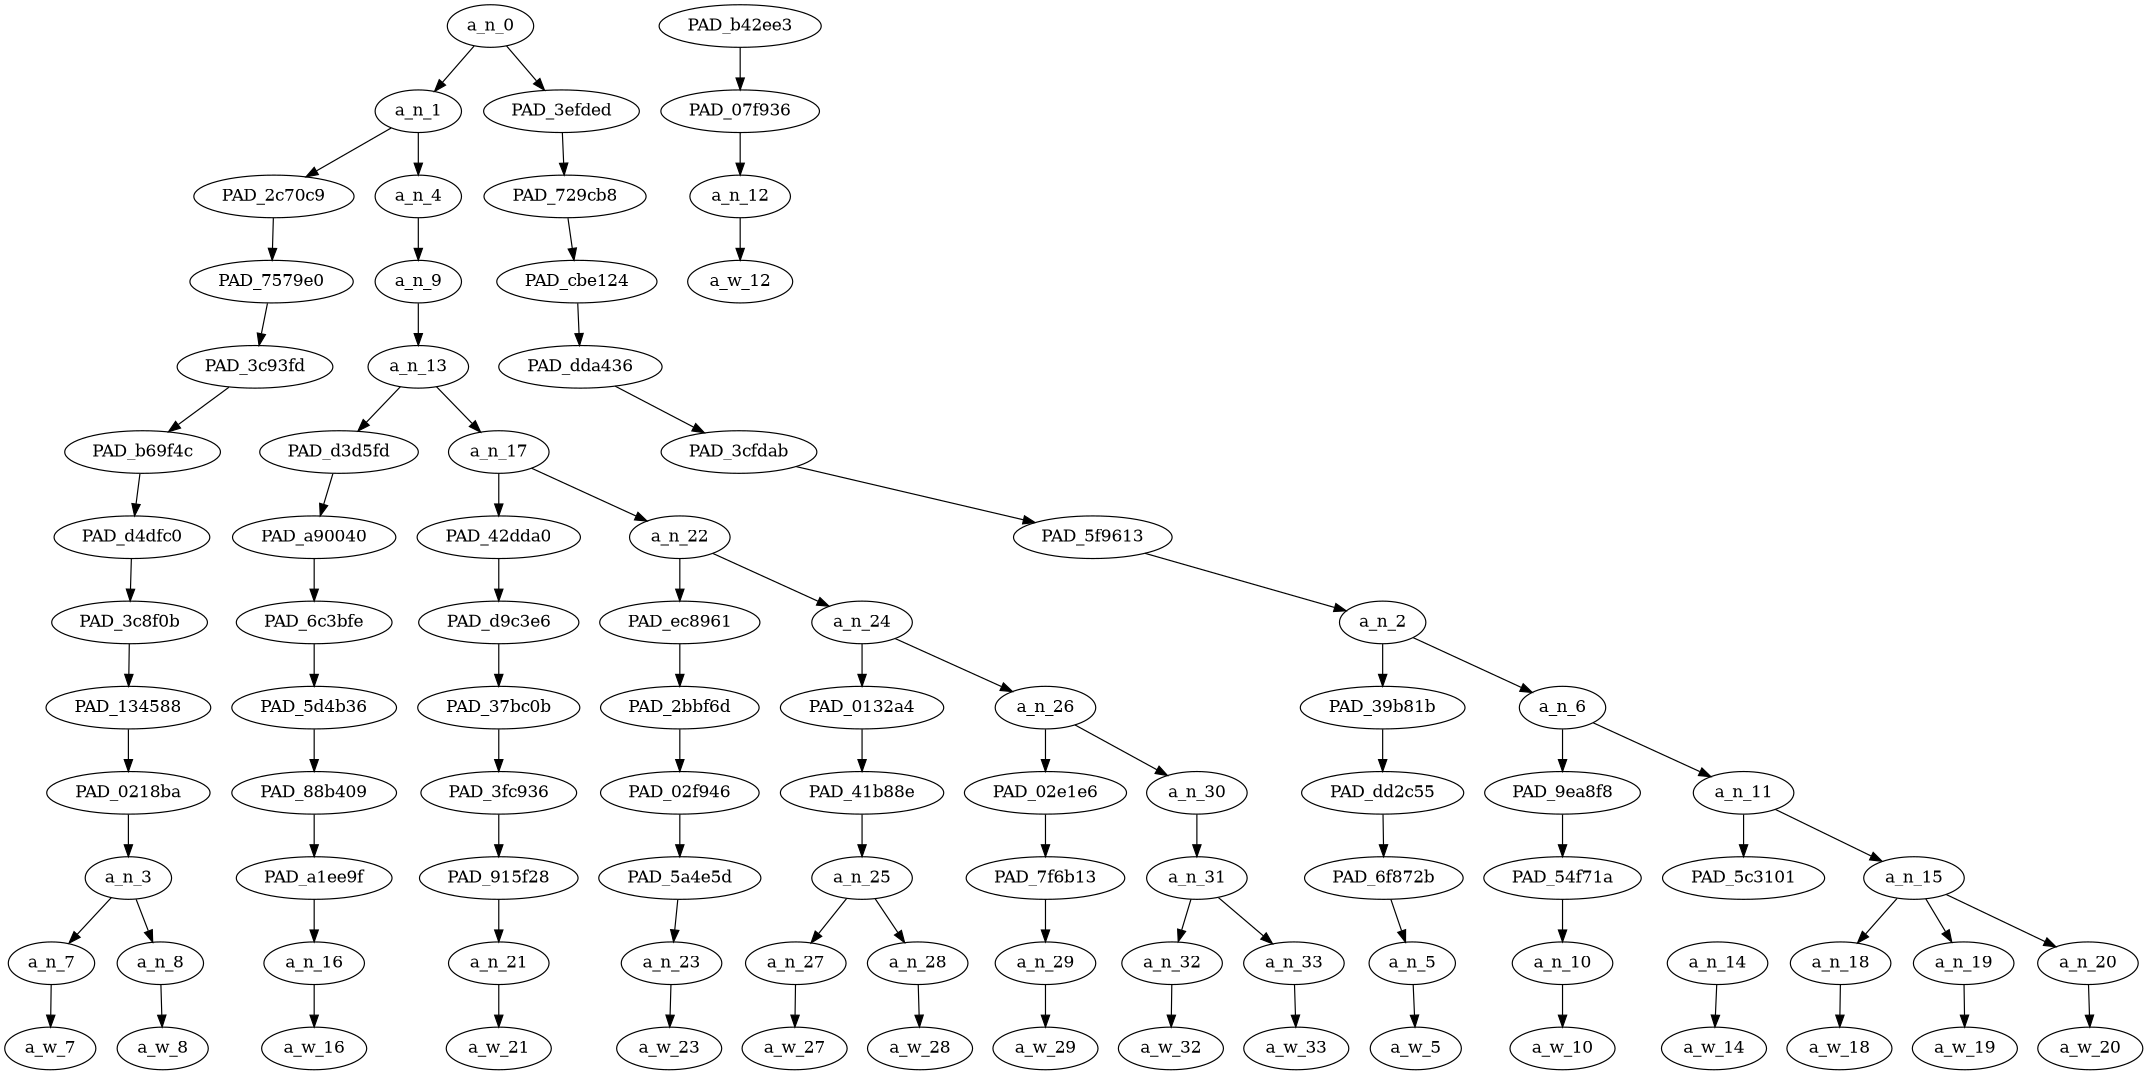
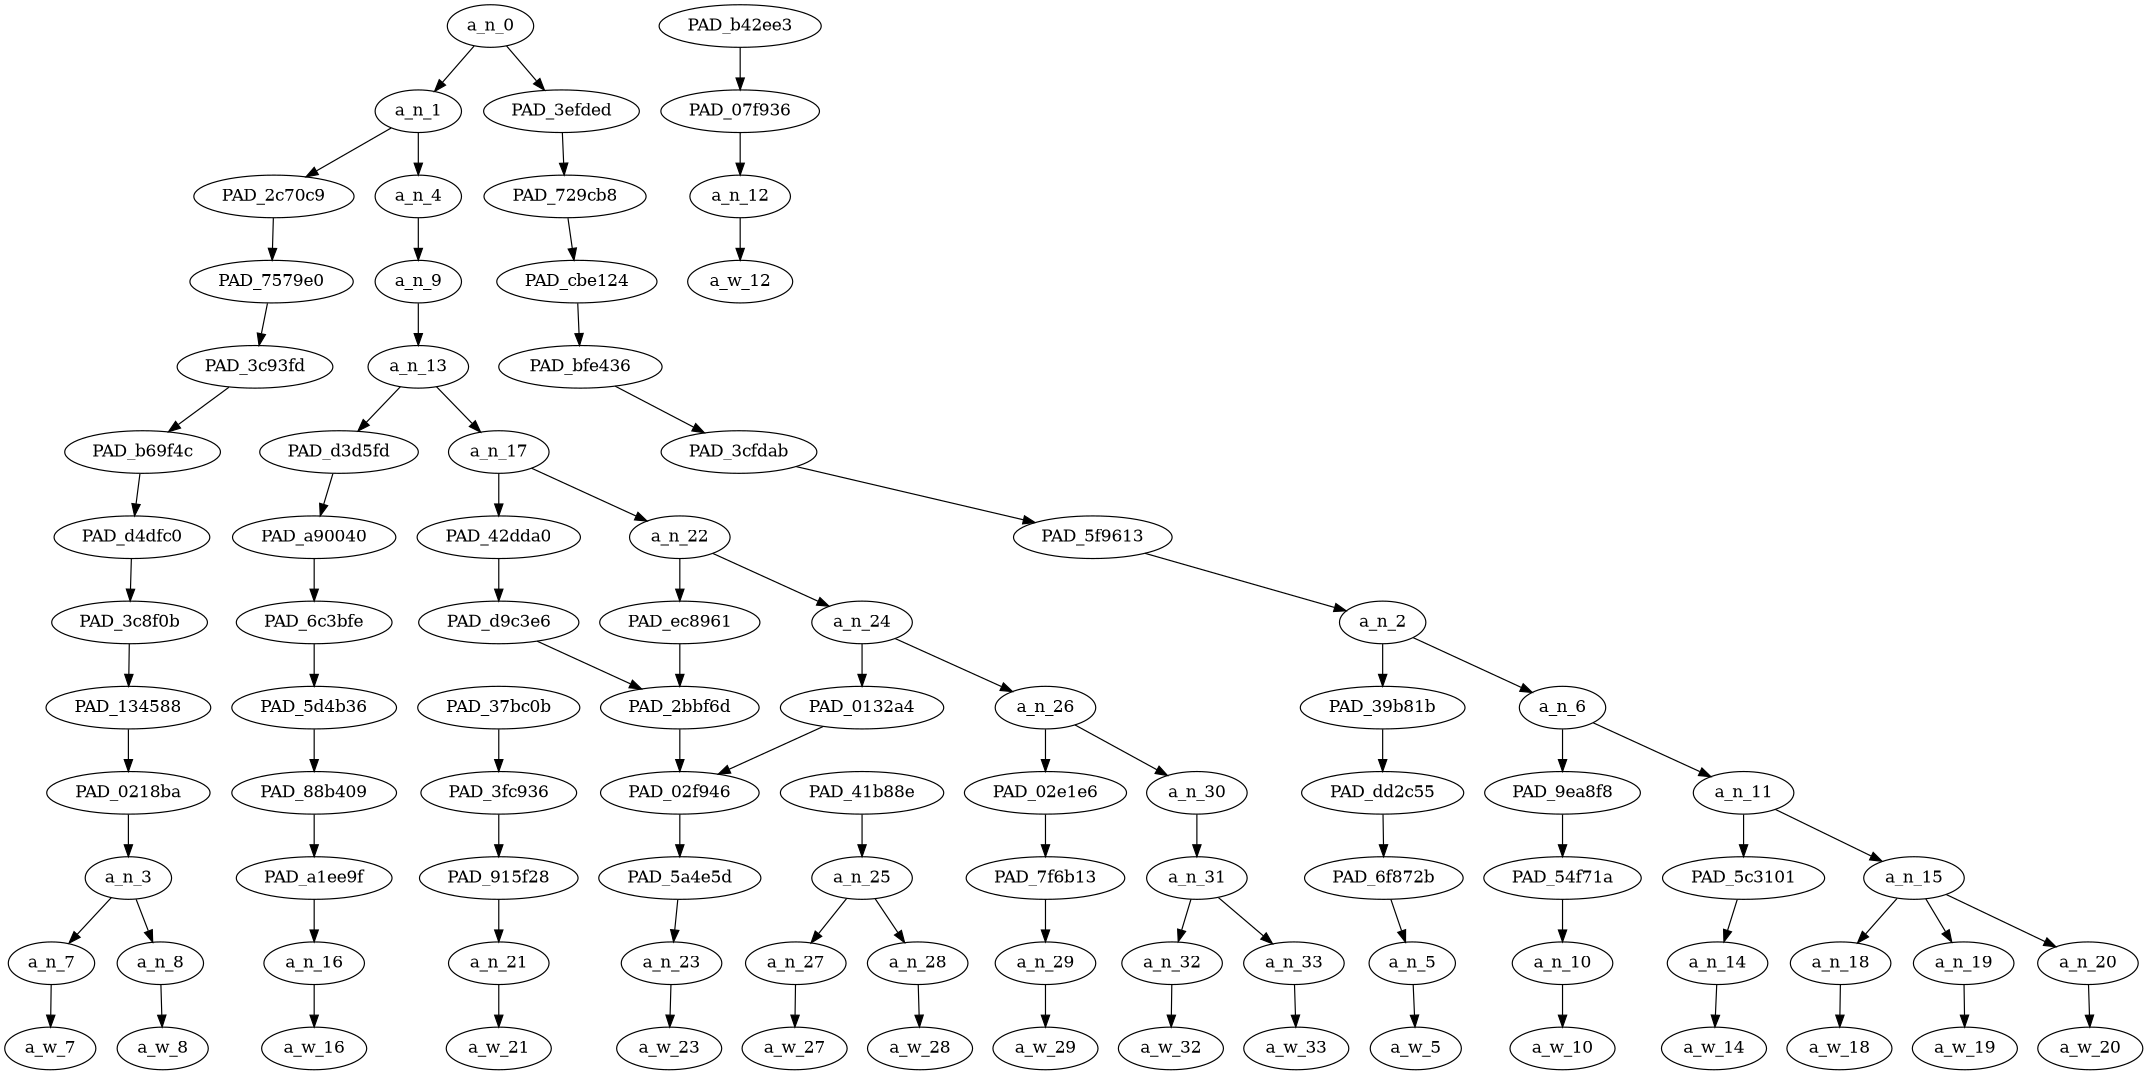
(580, 367) -> (580, 367)
(499, 659) -> (584, 663)
(862, 744) -> (776, 748)
none -> (1732, 915)
